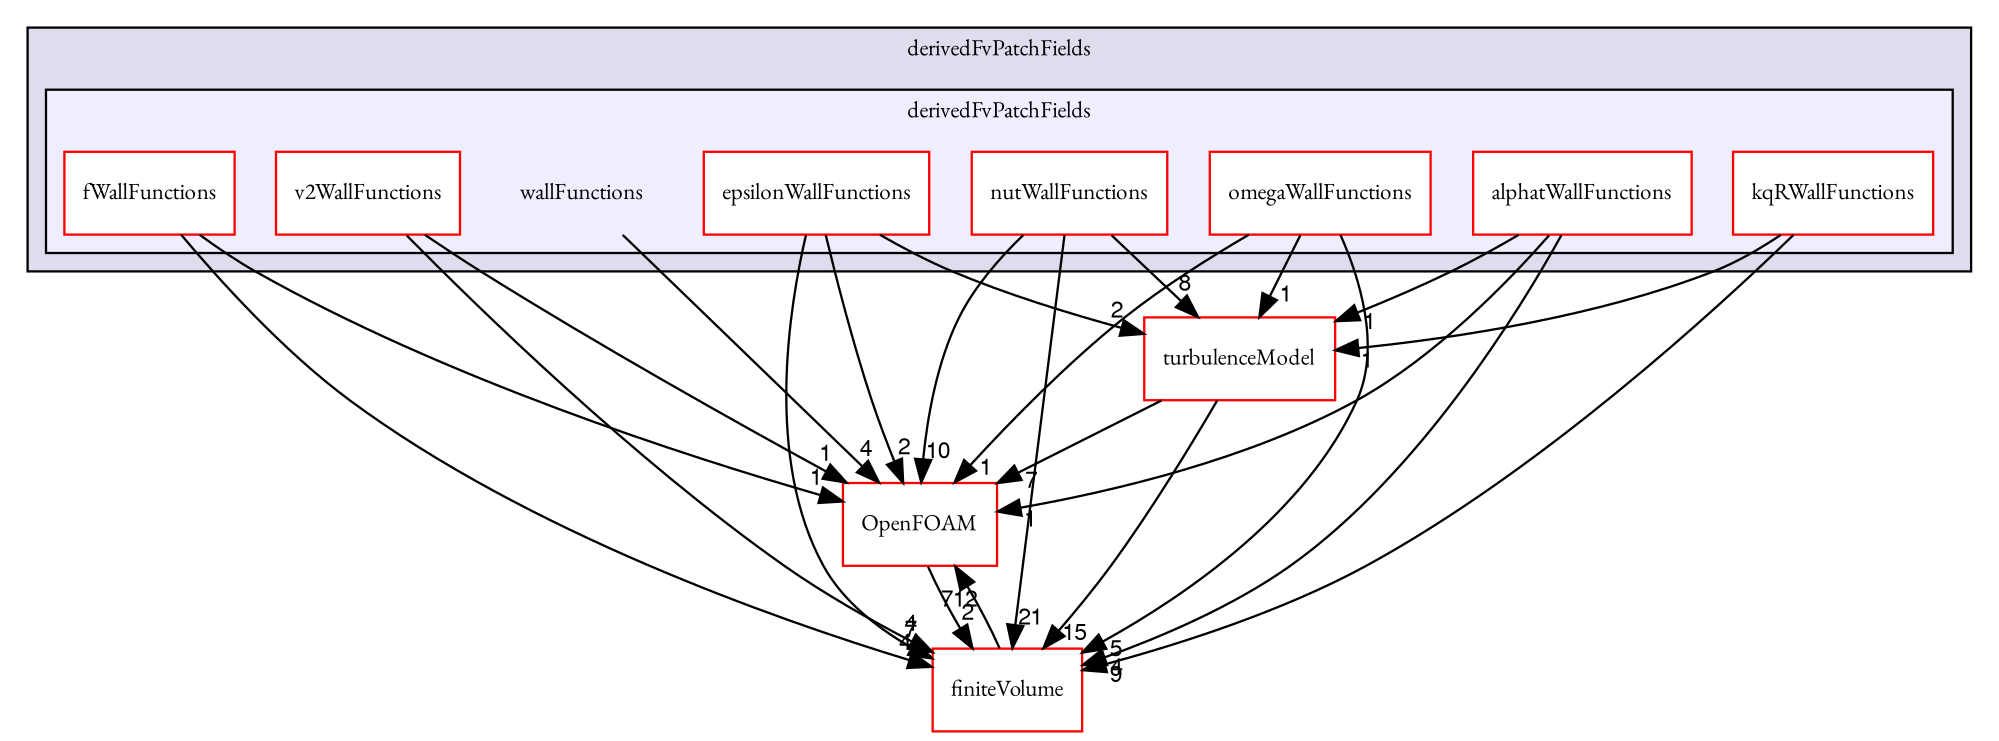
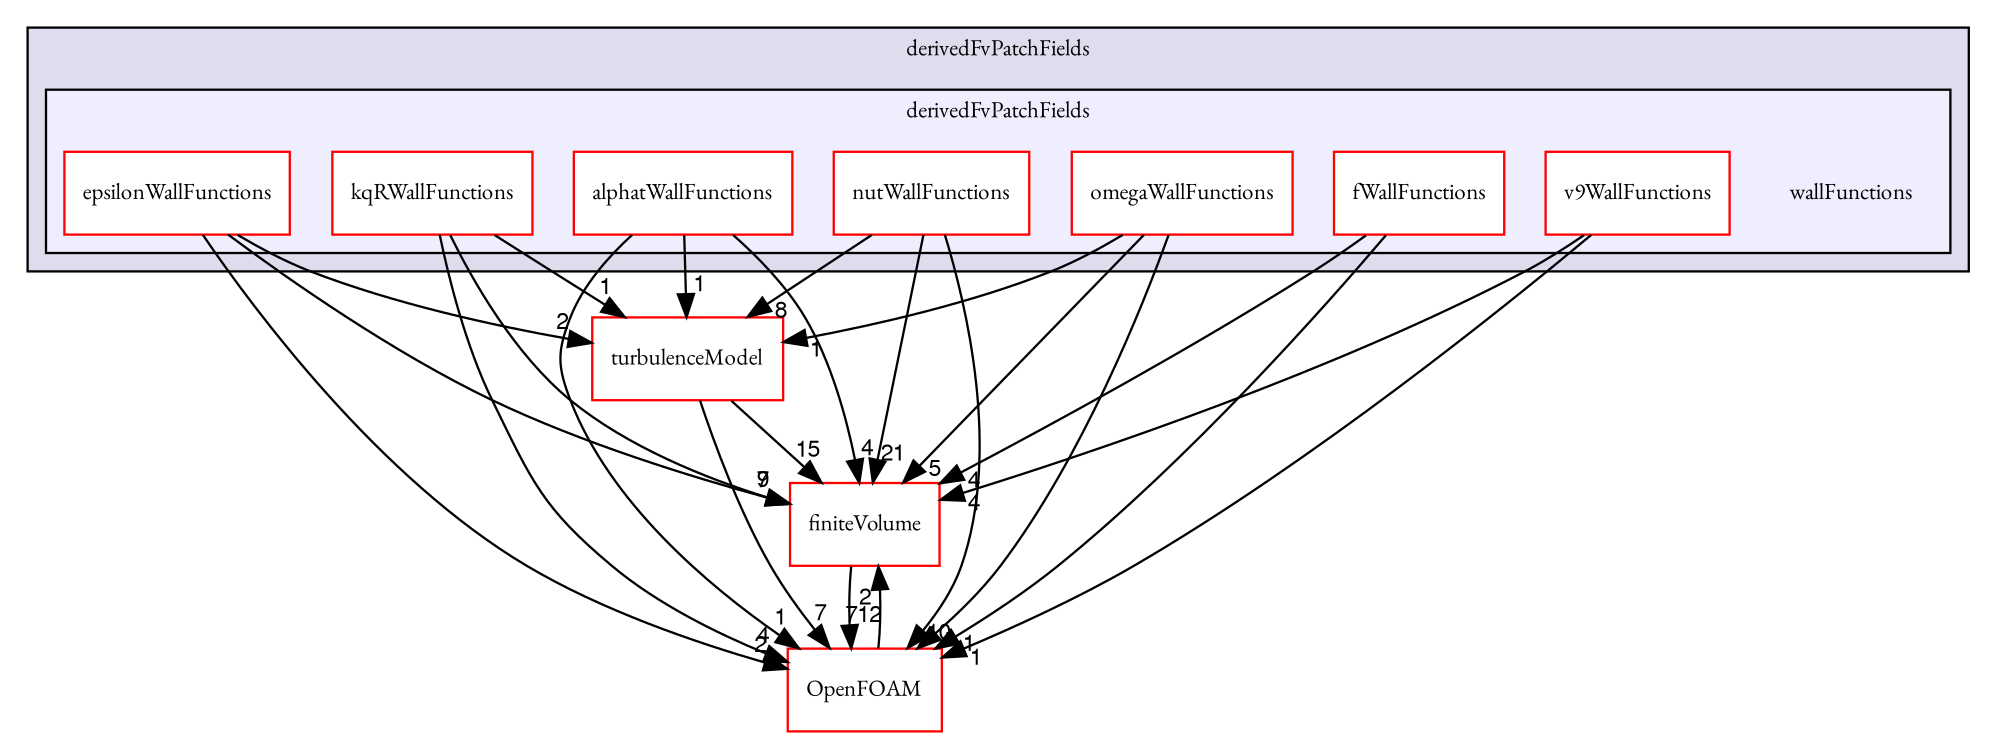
(368, 193) -> (1638, 193)
(742, 350) -> (542, 493)
